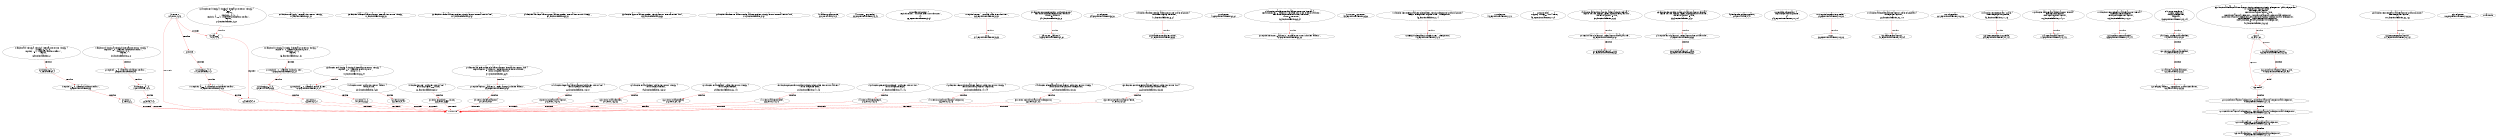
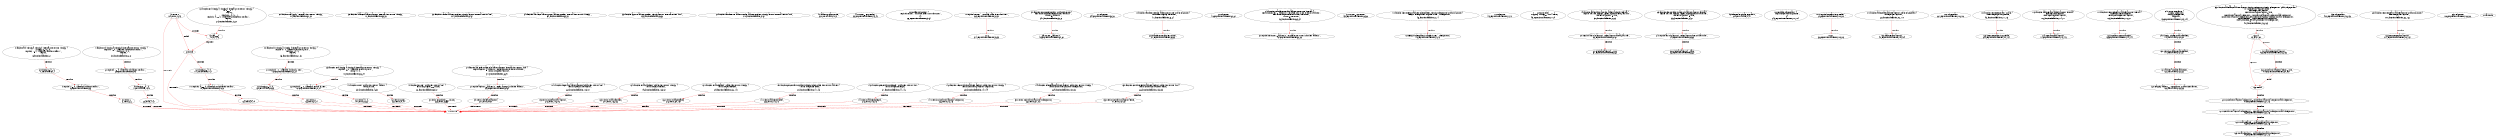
(1742, 15) -> (1742, 15)
none -> (2338, 15)
(186, 37) -> (186, 37)
(248, 58) -> (202, 44)
(427, 107) -> (282, 107)
(476, 107) -> (476, 107)
